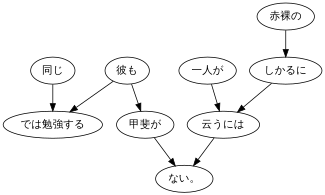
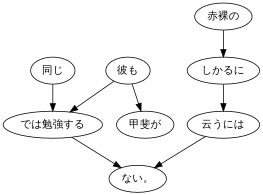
(208, 71) -> none
(163, 149) -> (93, 150)
